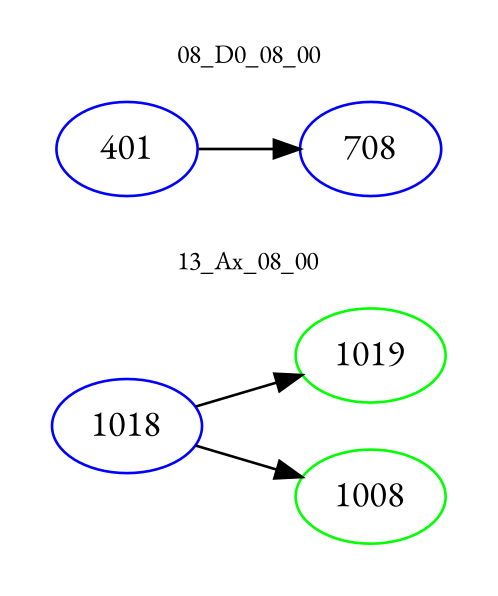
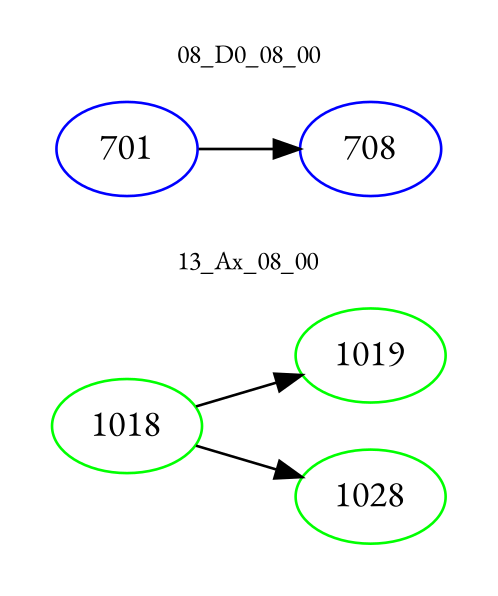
(127, 149) -> (127, 149)
(127, 426) -> (127, 426)
(371, 497) -> (371, 497)
